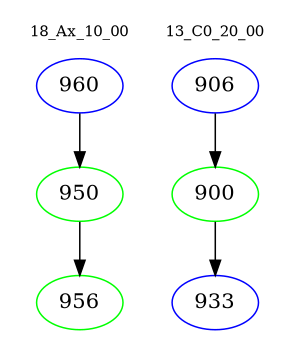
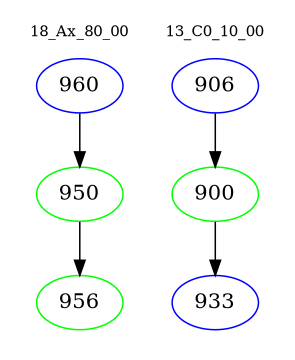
(80, 32) -> (80, 32)
(215, 32) -> (215, 32)
